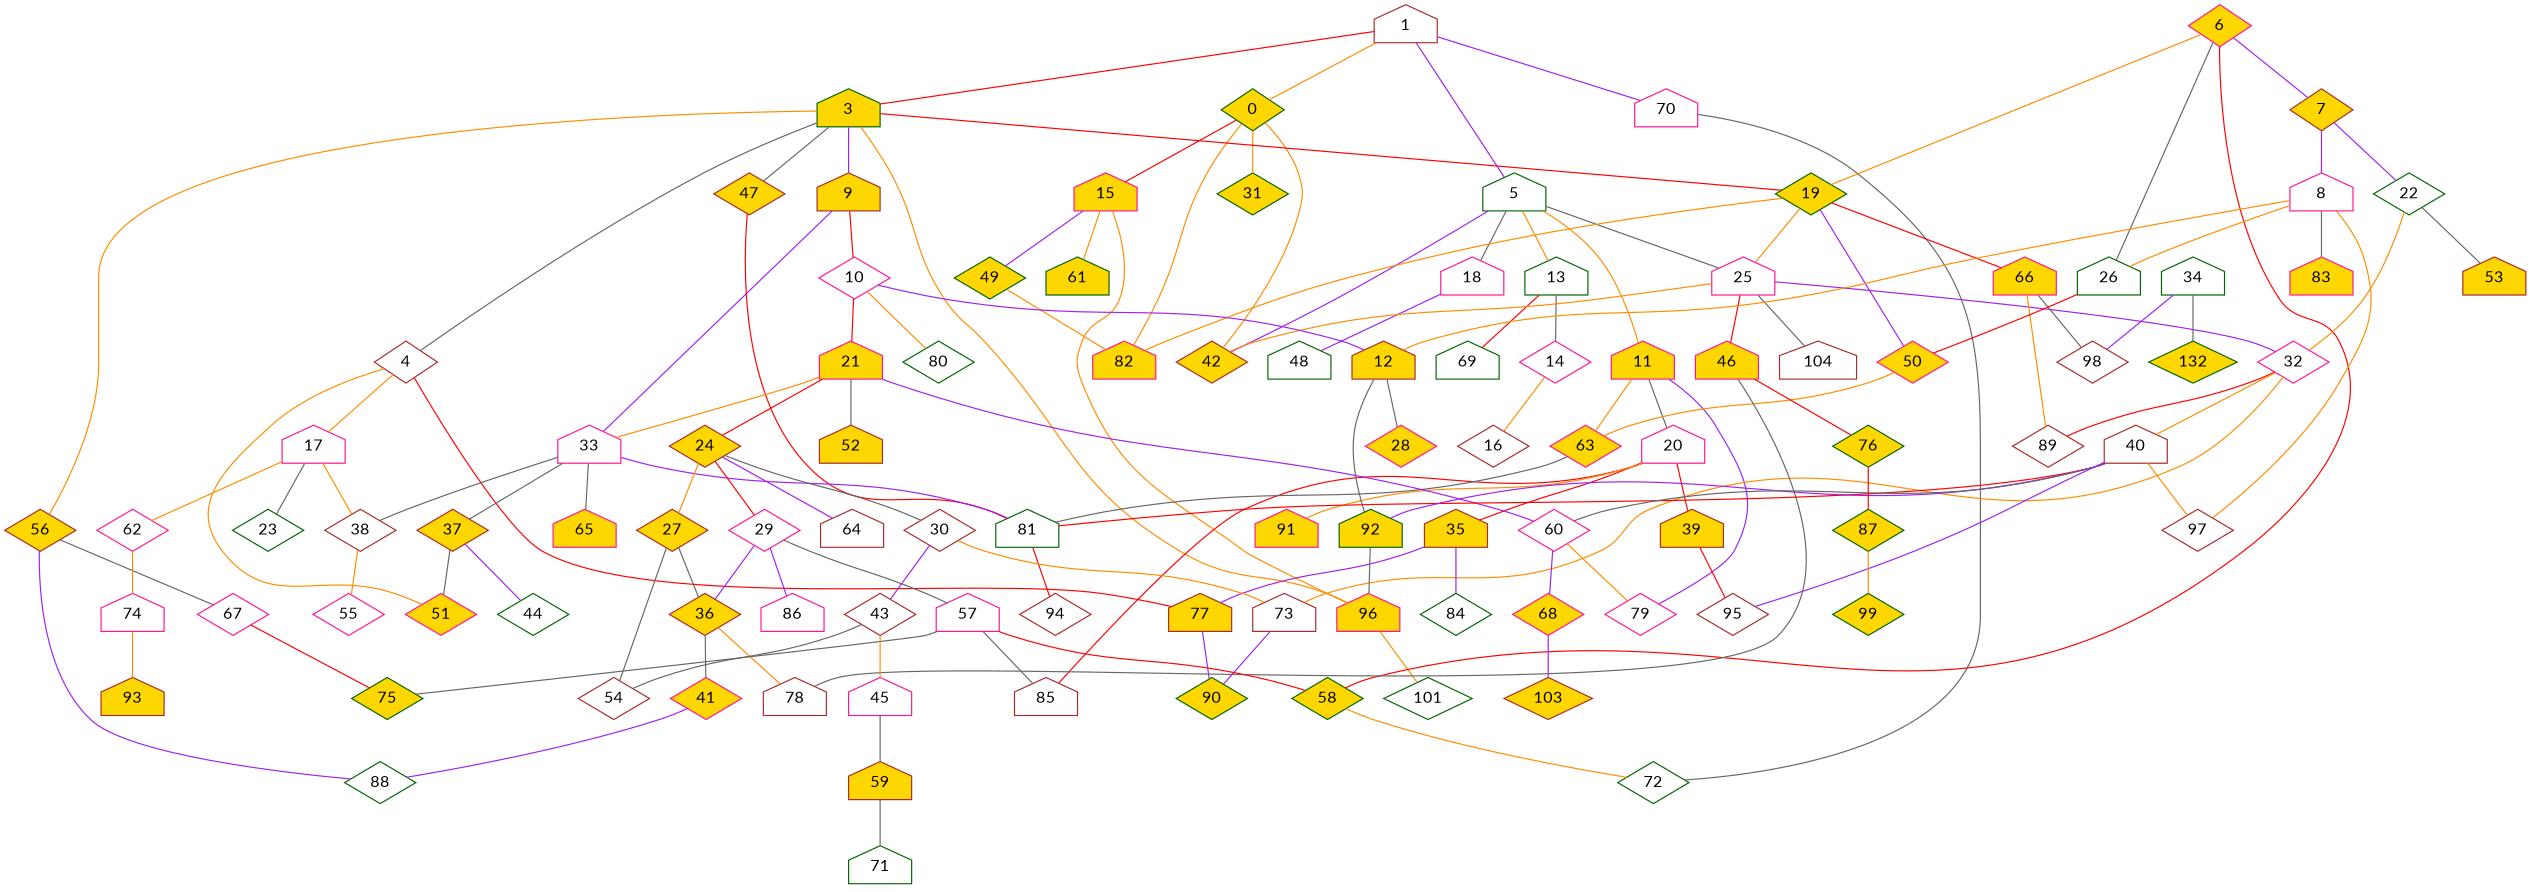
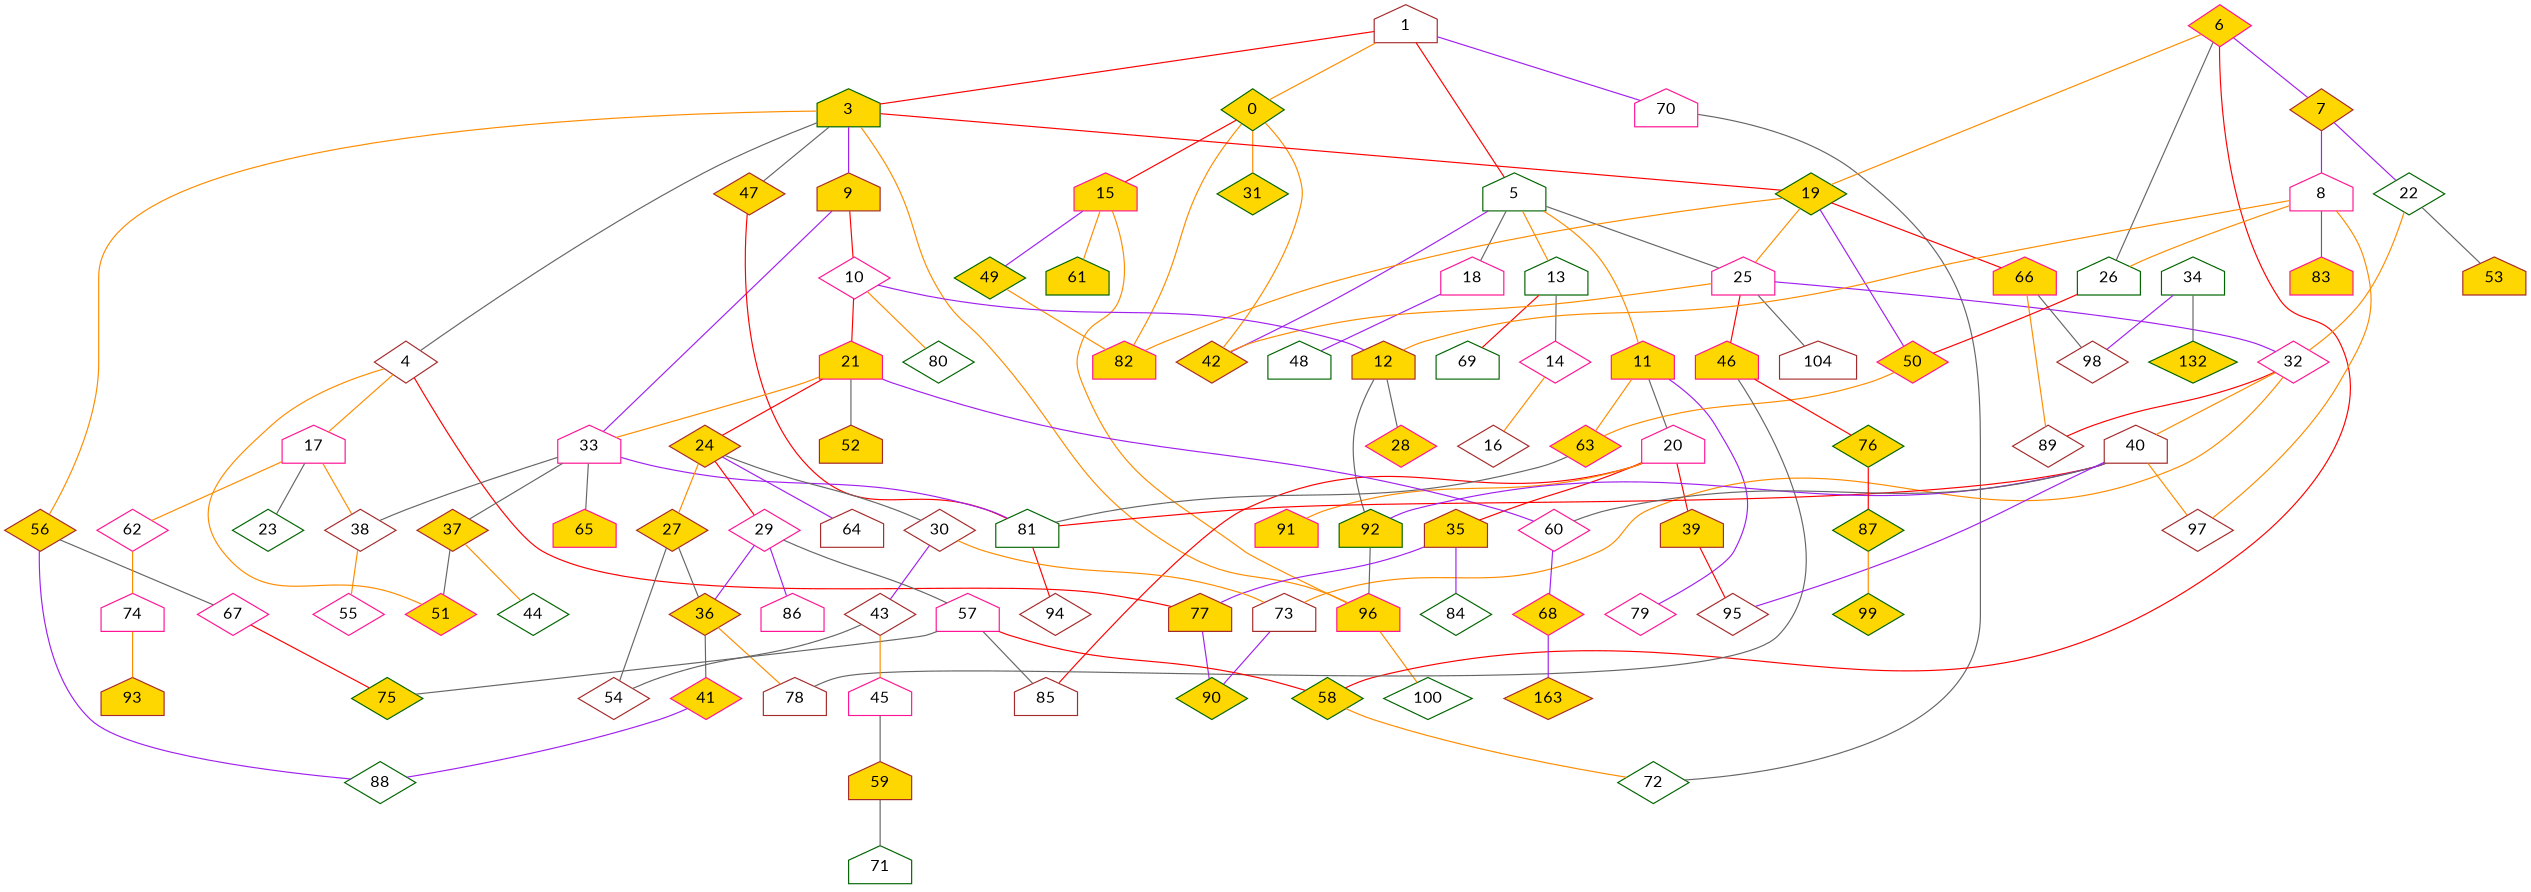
(1460, 110) -> (1460, 110)
(493, 572) -> (493, 572)
(1597, 572) -> none
(1428, 698) -> (1428, 698)
(1548, 698) -> (1548, 698)
